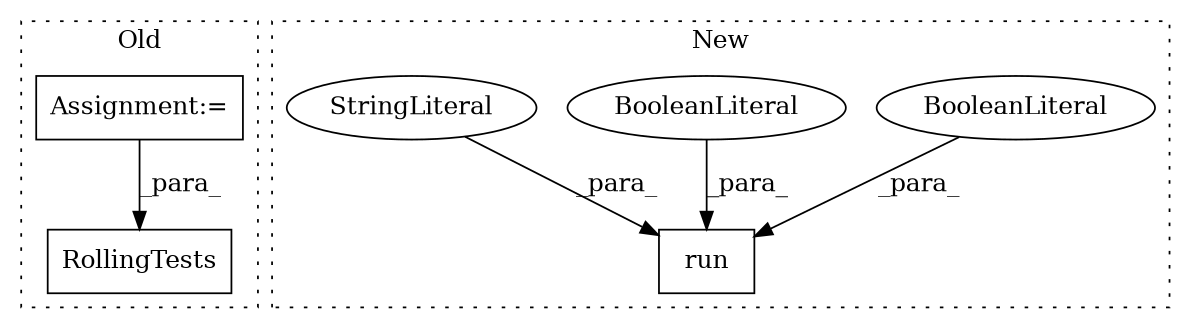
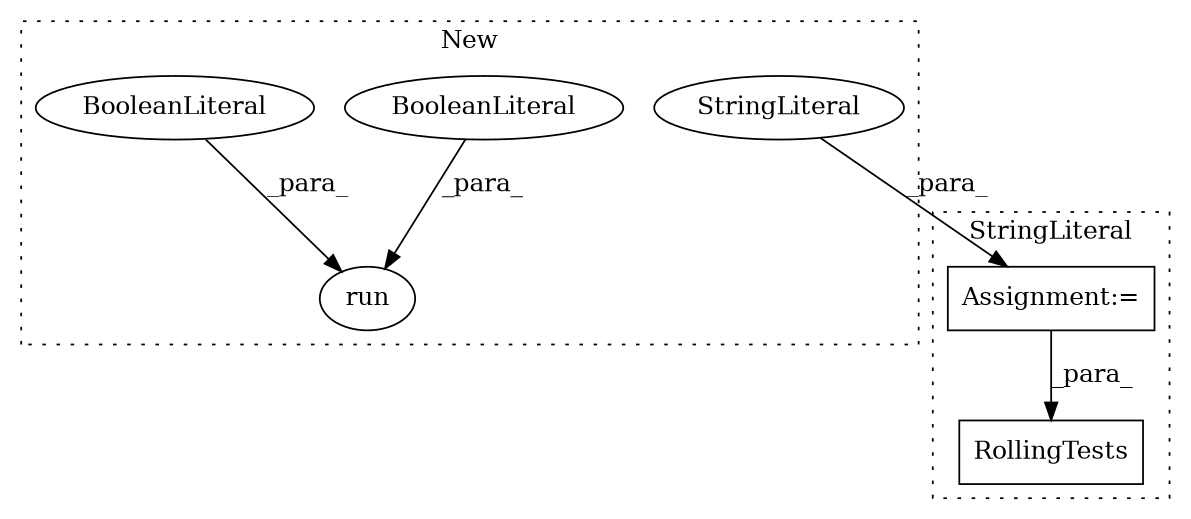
(140, 42) -> (1051, 232)
(554, 182) -> (906, 197)
(707, 261) -> (367, 299)
